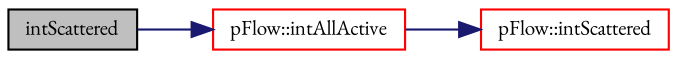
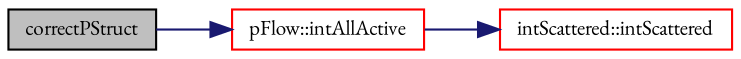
(73, 30) -> (82, 30)
(575, 30) -> (616, 30)
